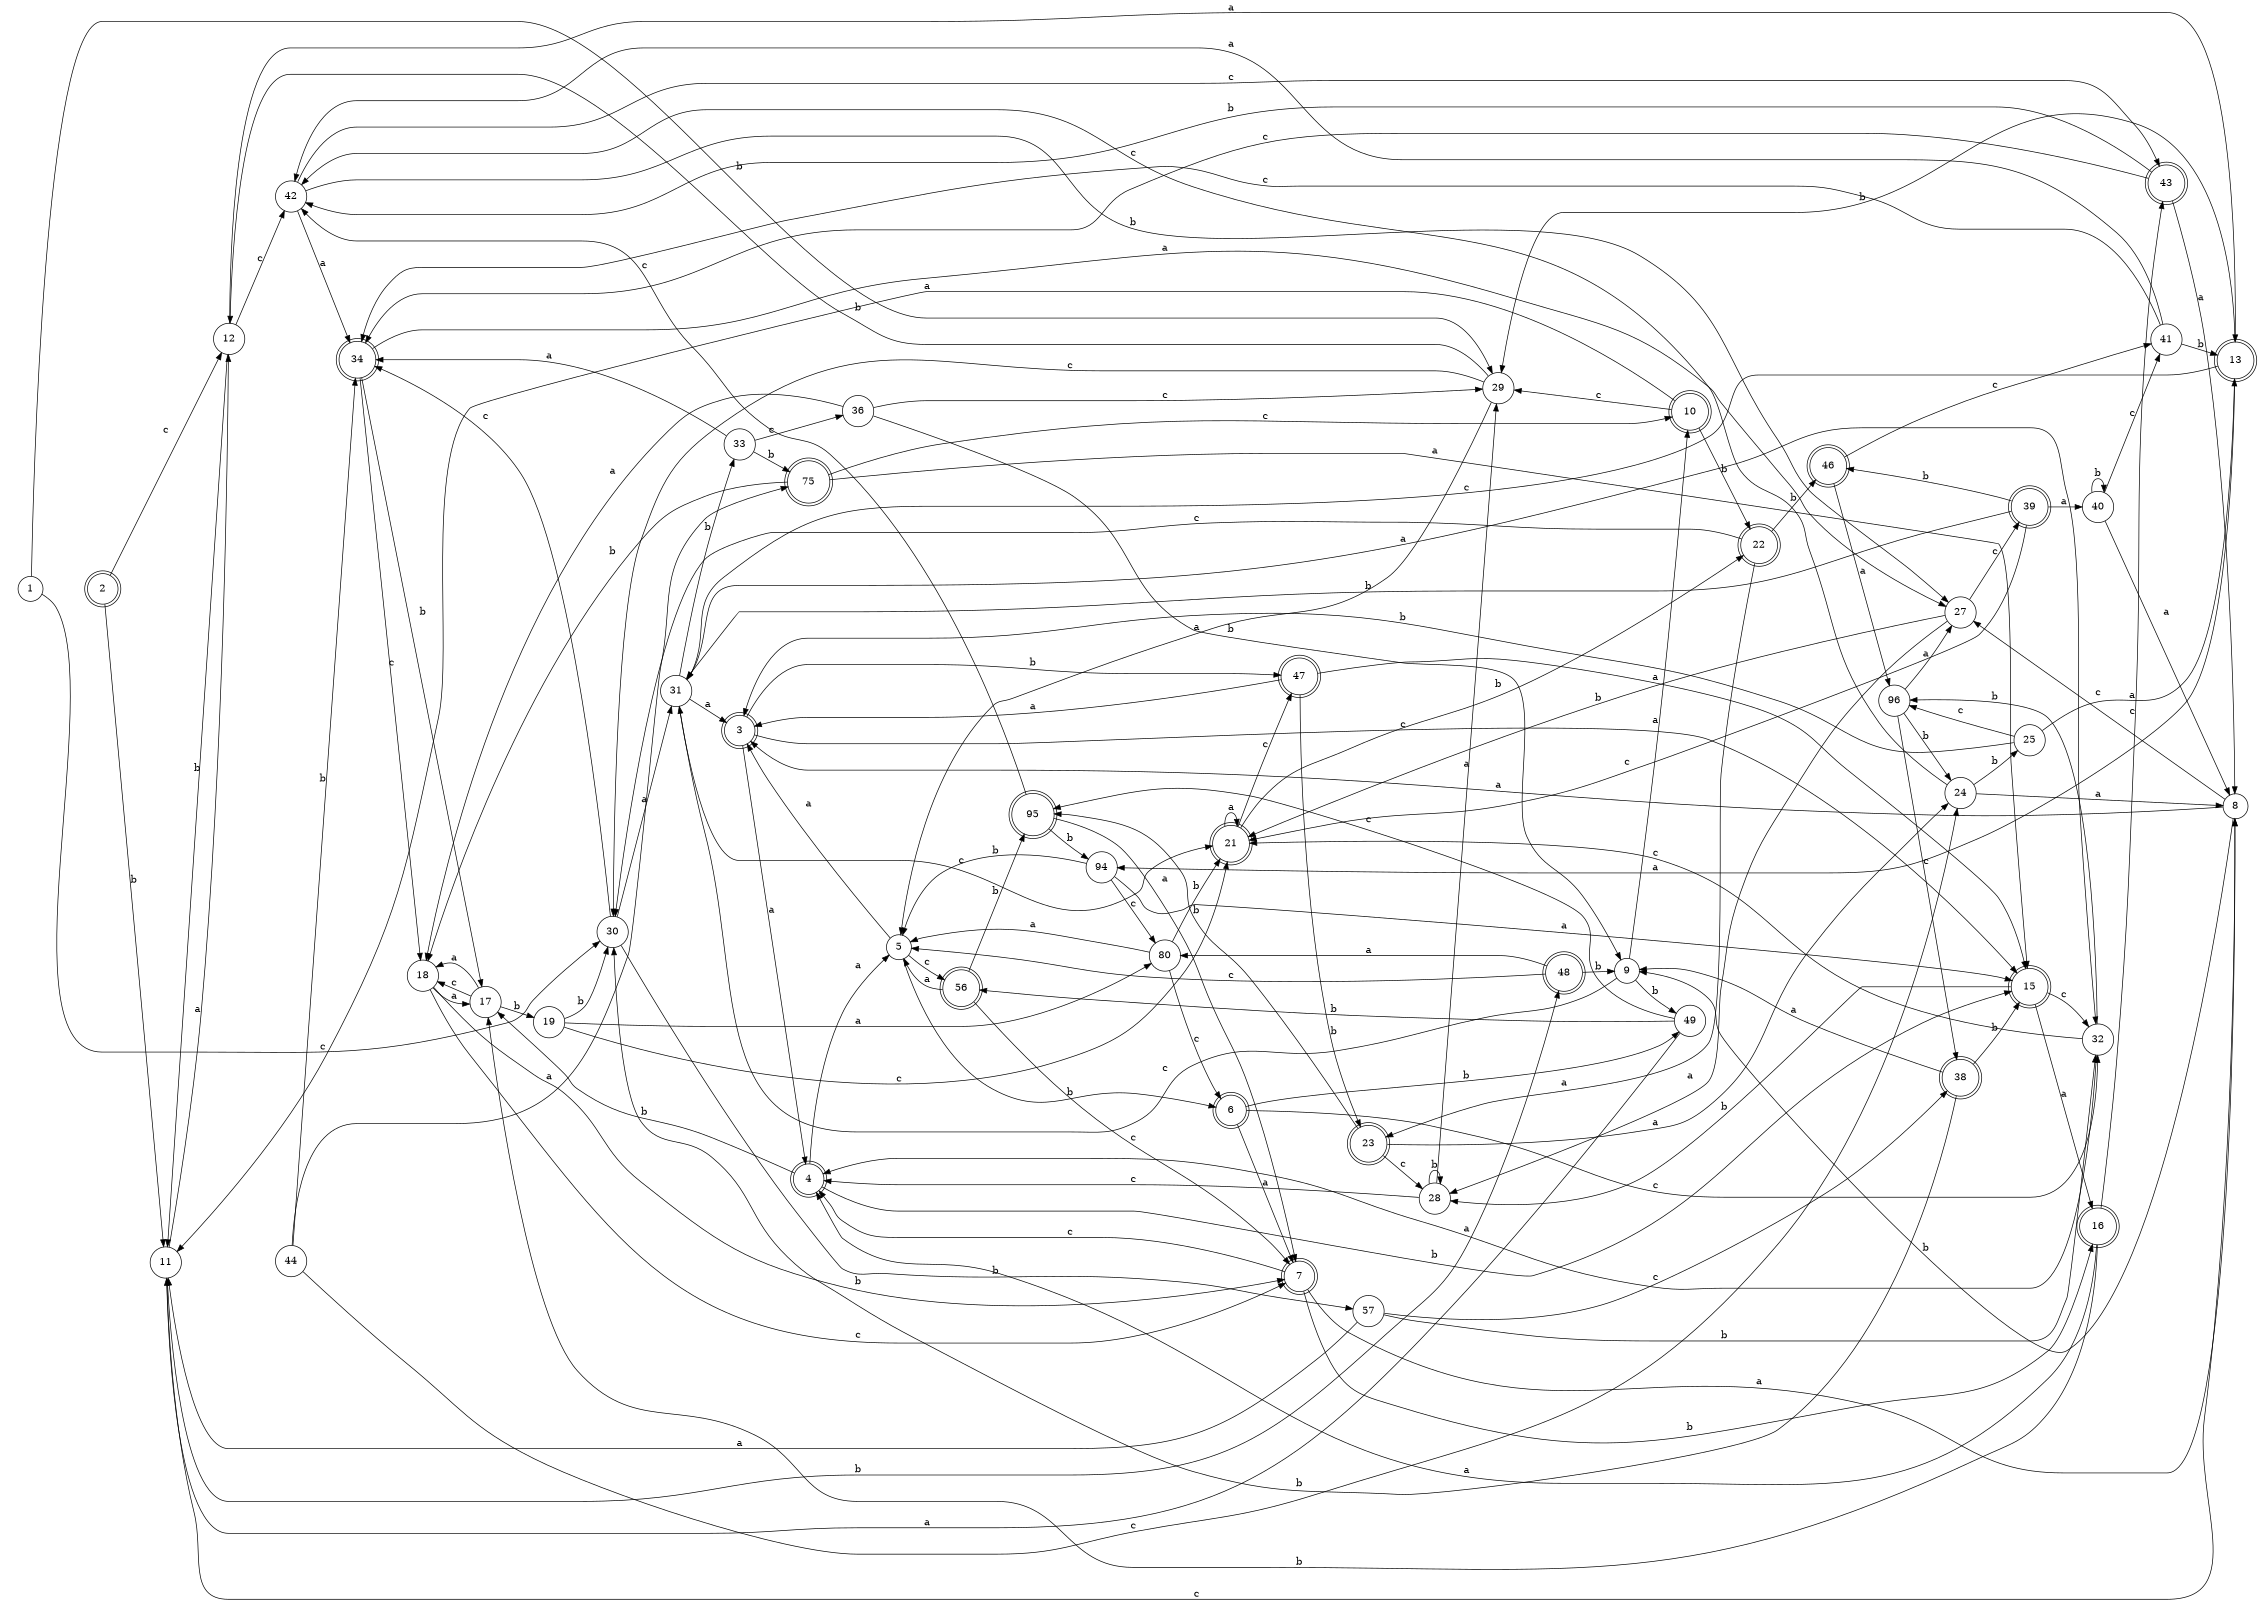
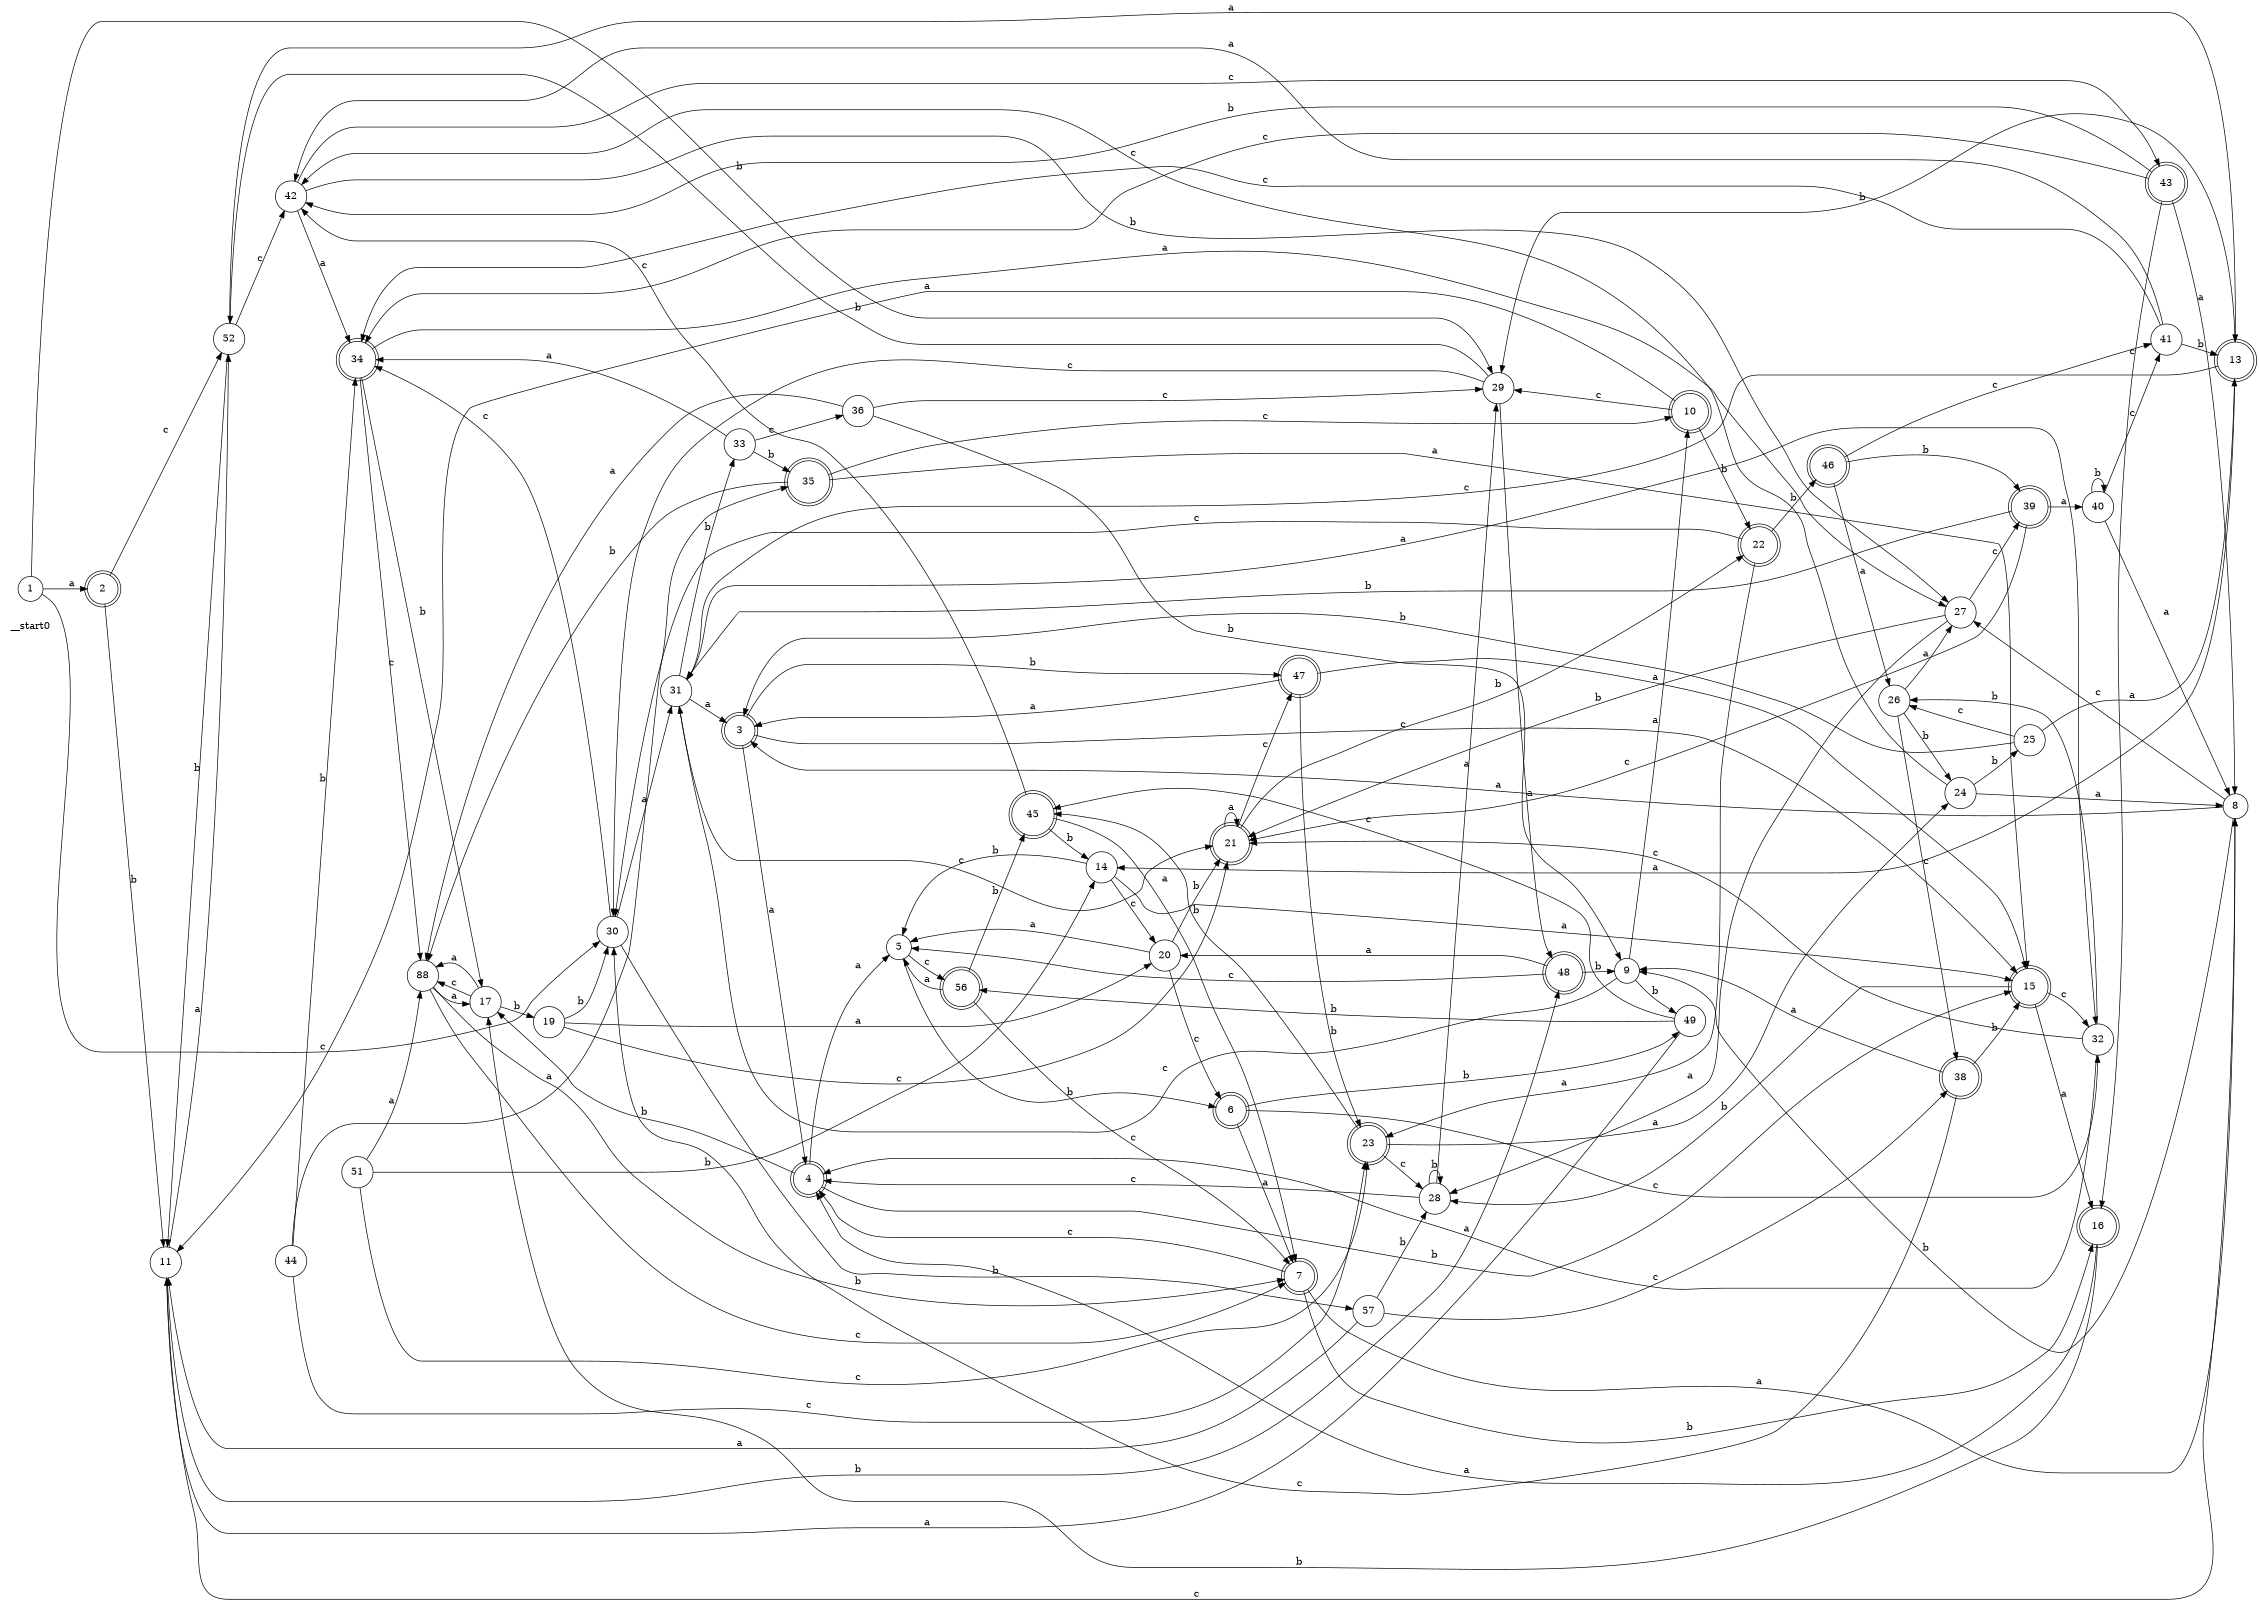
(229, 339) -> (229, 339)
(809, 482) -> (809, 482)
(1933, 483) -> (1935, 456)
none -> (62, 589)
none -> (31, 626)
(1171, 642) -> (1516, 665)
(1894, 701) -> (1894, 701)
(2136, 708) -> (2119, 675)
(1033, 815) -> (1033, 815)
(816, 847) -> none
(1102, 867) -> (1102, 867)
(1165, 956) -> (1165, 956)
(423, 976) -> (423, 976)
none -> (357, 1172)
(1832, 1341) -> (1398, 1262)
(1299, 1484) -> (1299, 1484)
(1270, 1507) -> (849, 1418)
